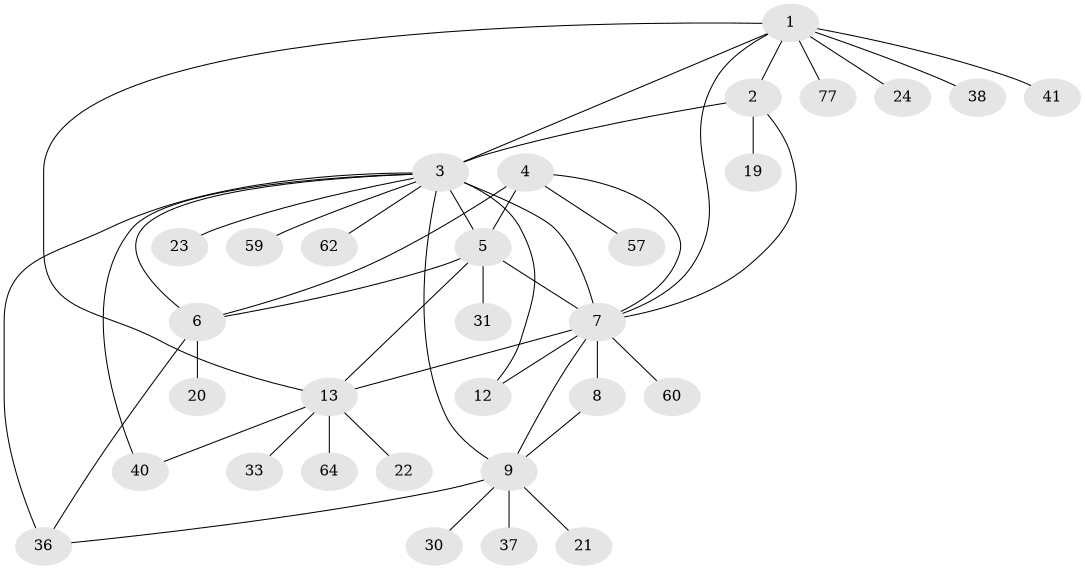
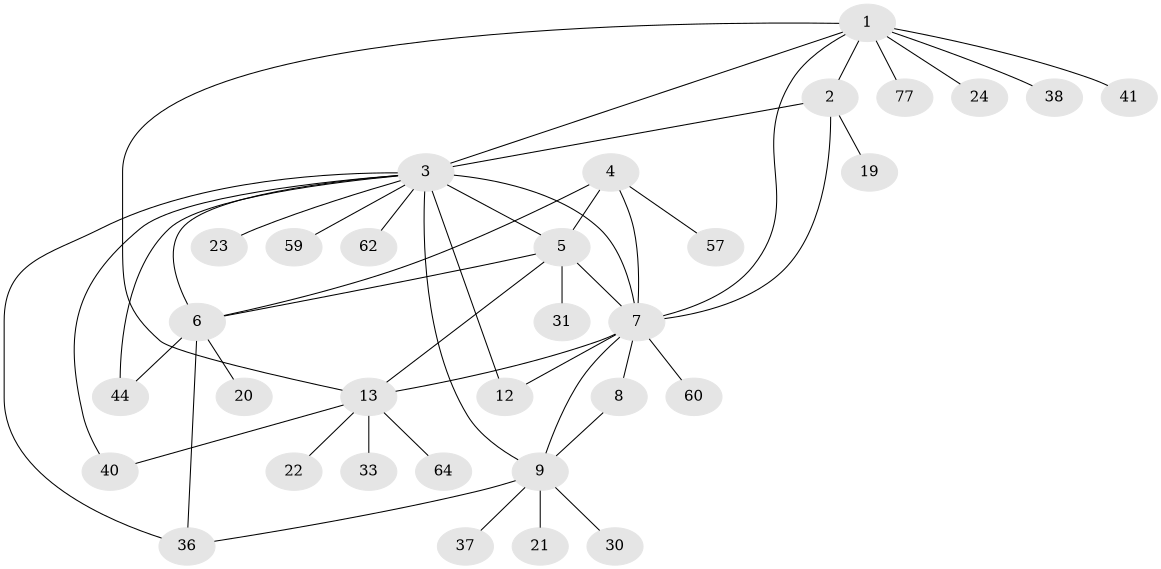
none -> (121, 397)
